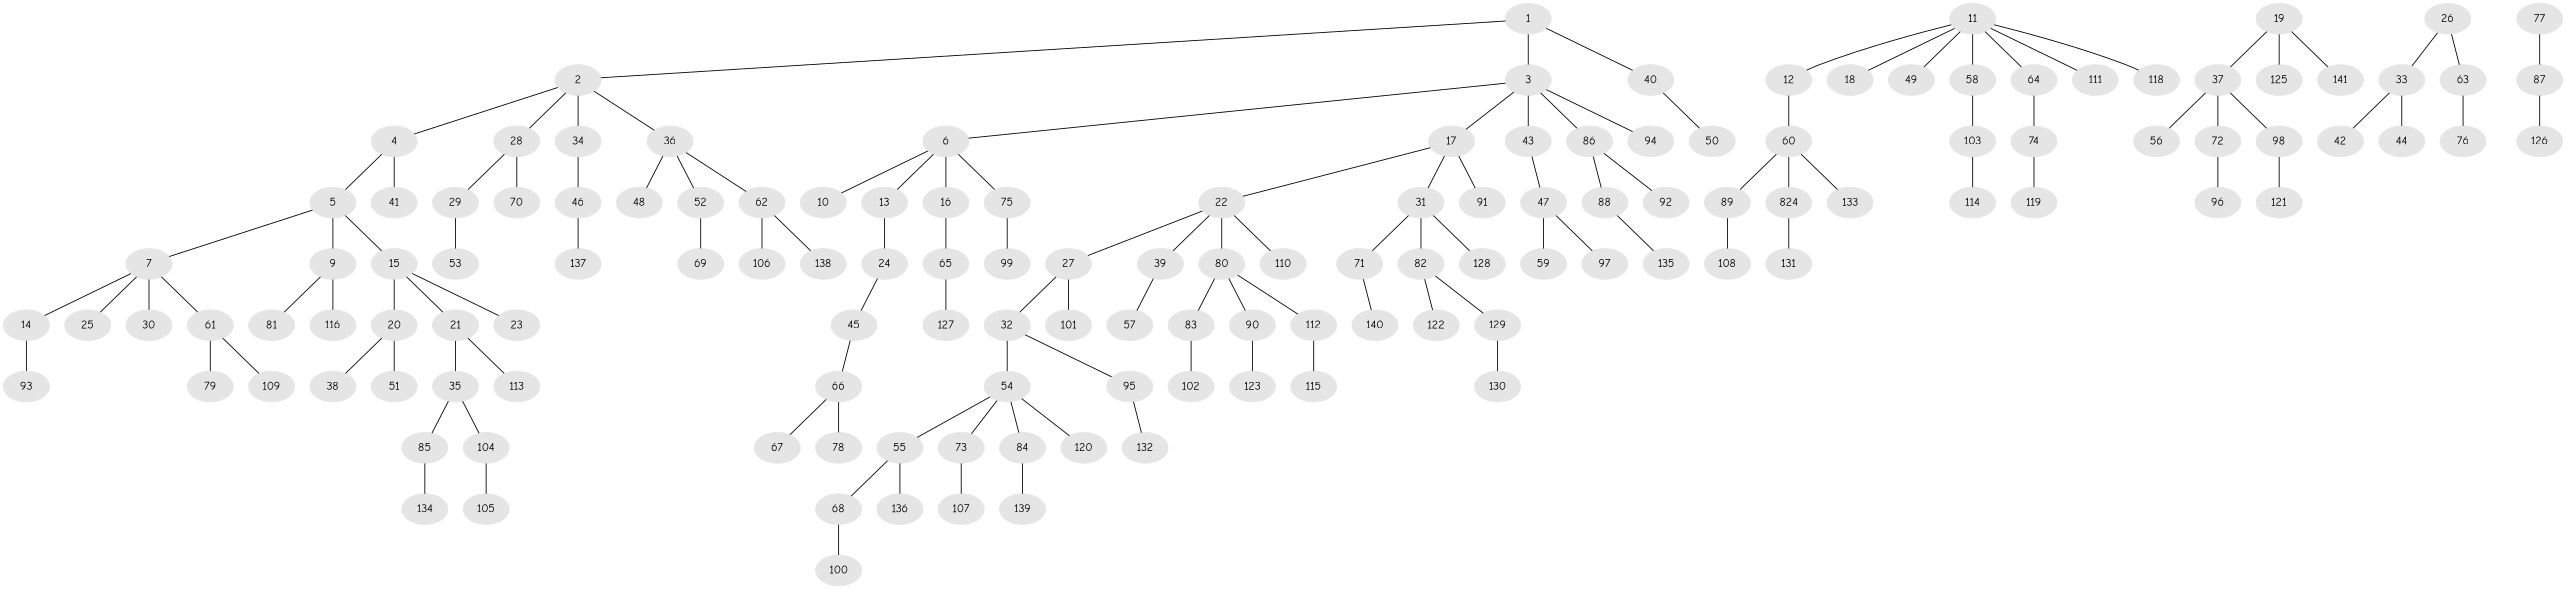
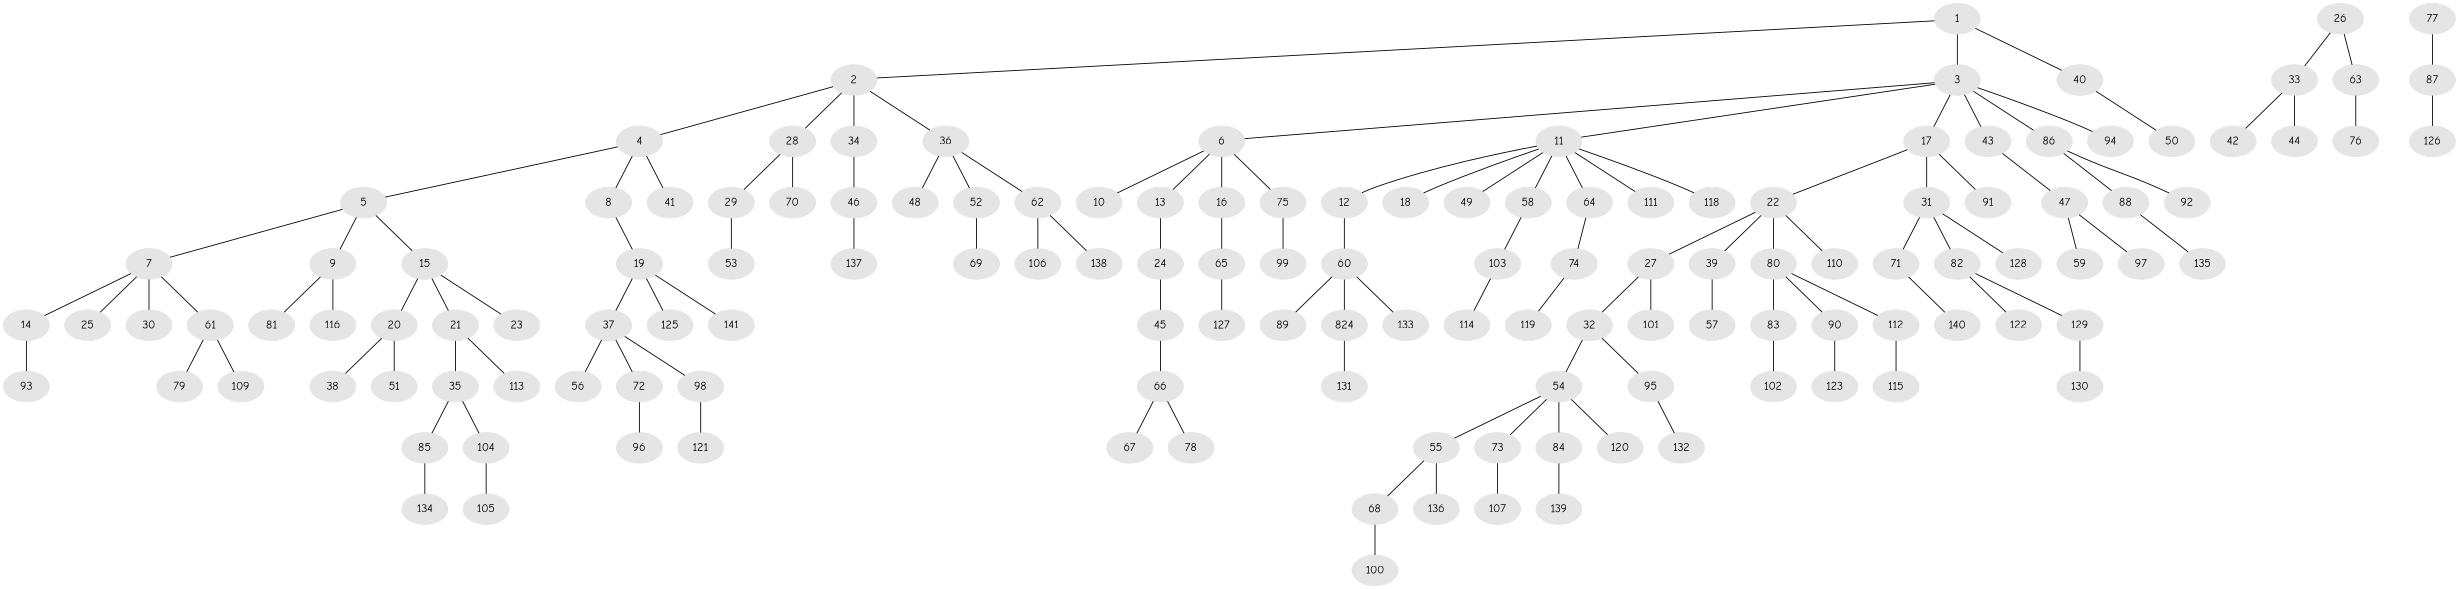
none -> (1758, 111)
none -> (609, 203)
(1727, 264) -> none
